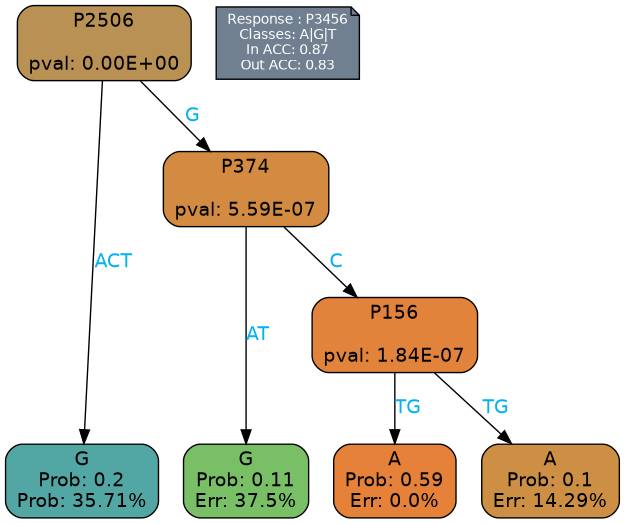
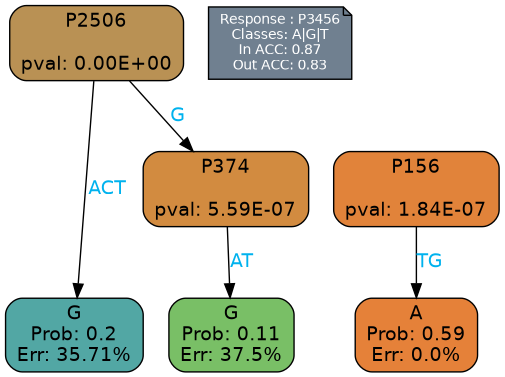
(315, 257) -> none
(82, 481) -> (74, 335)
(551, 481) -> none
